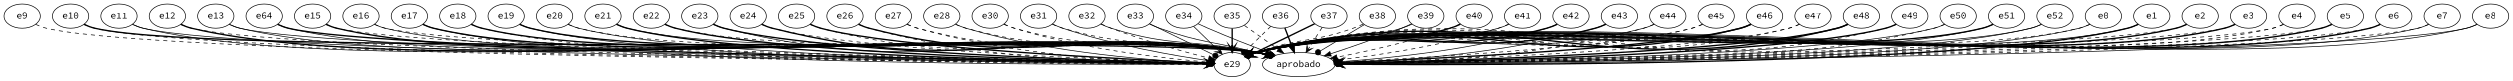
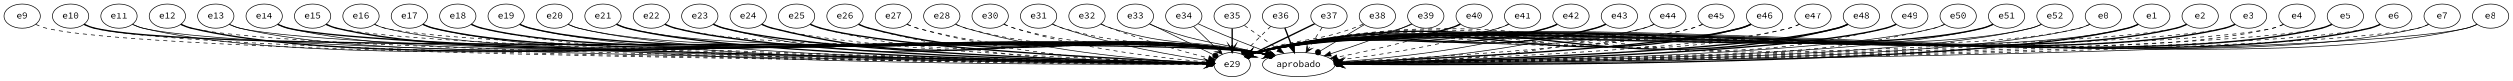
(264, 16) -> (264, 16)
(917, 45) -> (917, 45)
